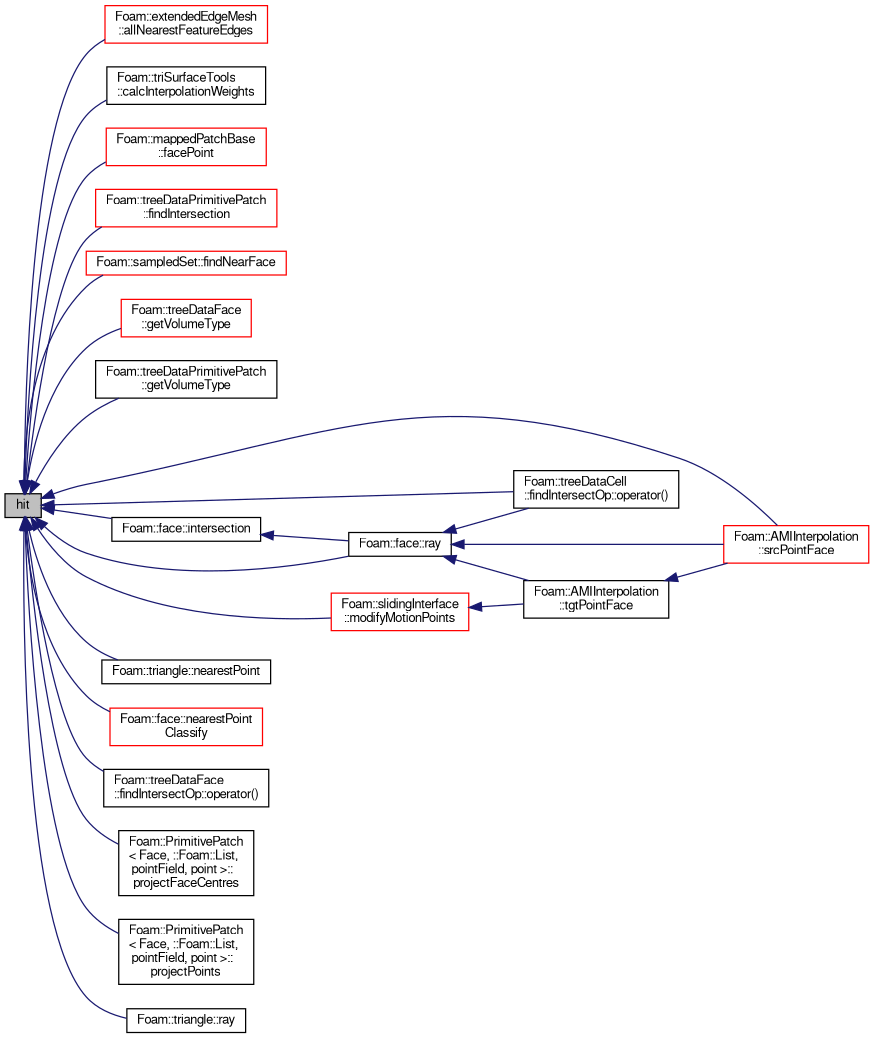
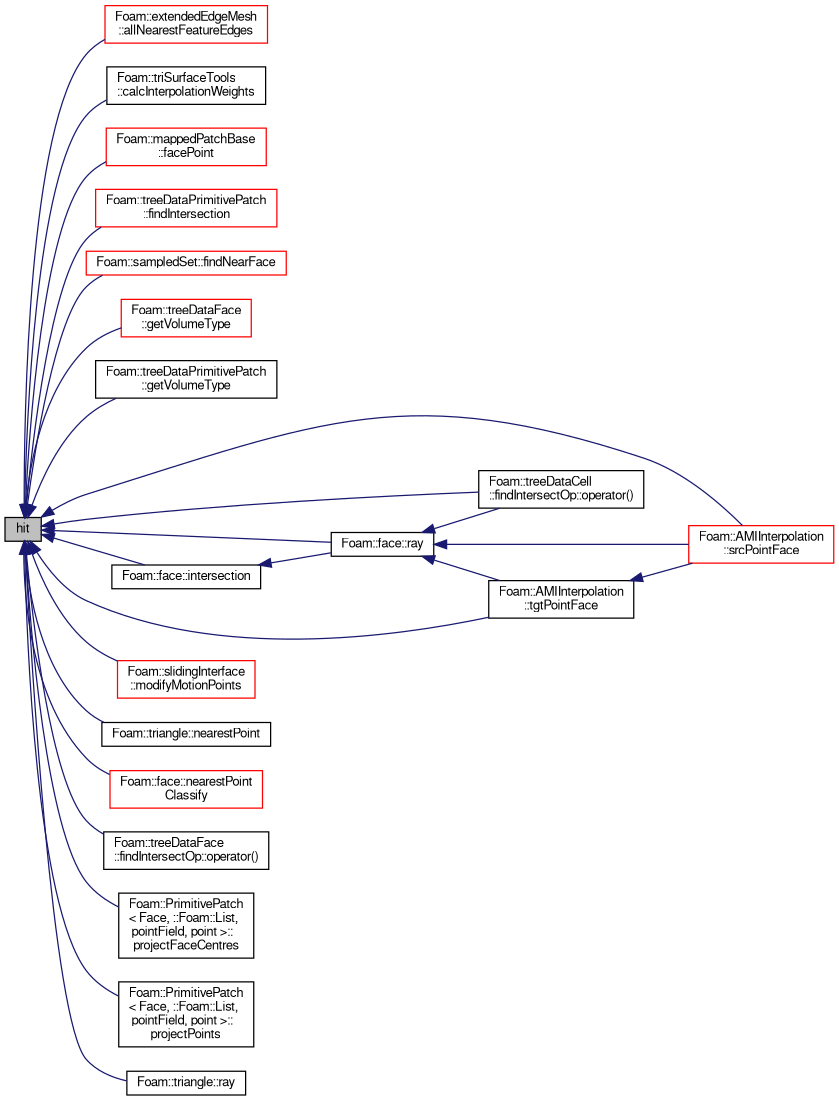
(503, 605) -> (251, 638)
